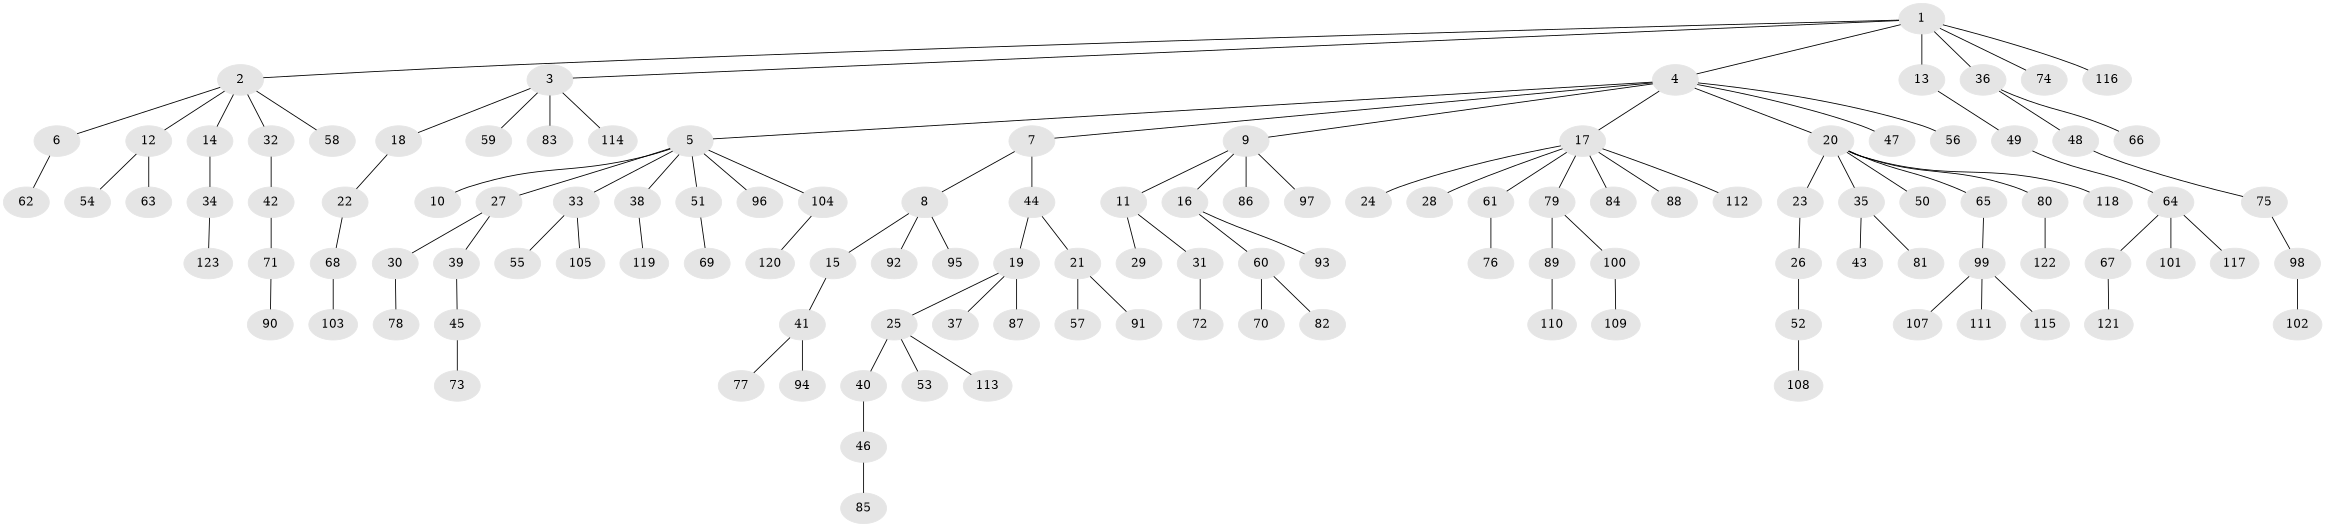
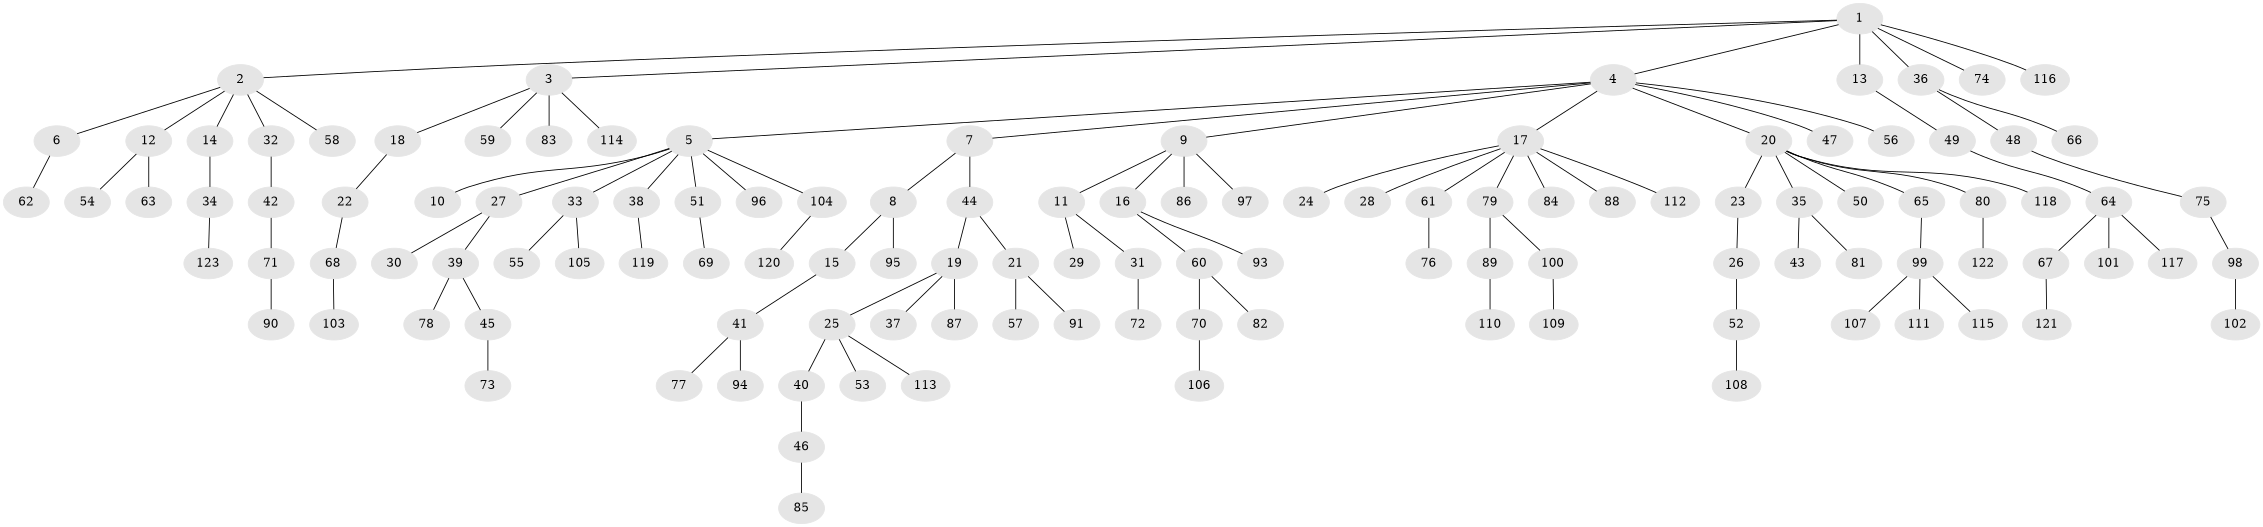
(894, 264) -> none
(396, 294) -> (441, 294)
none -> (1199, 386)
